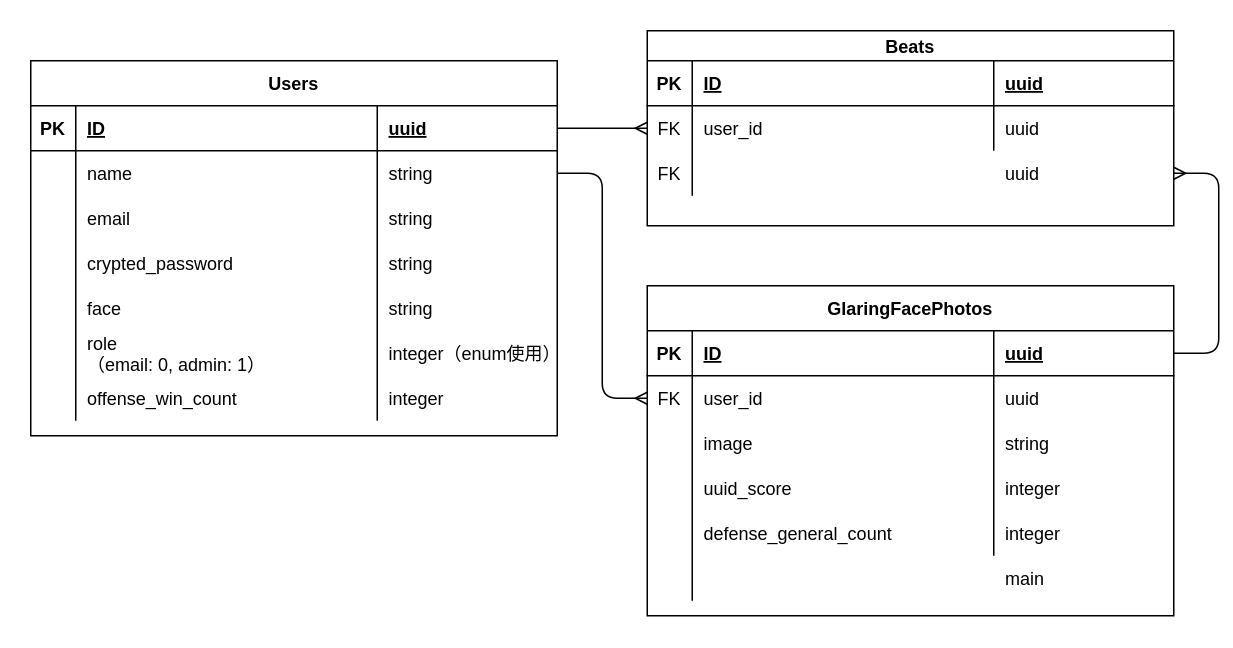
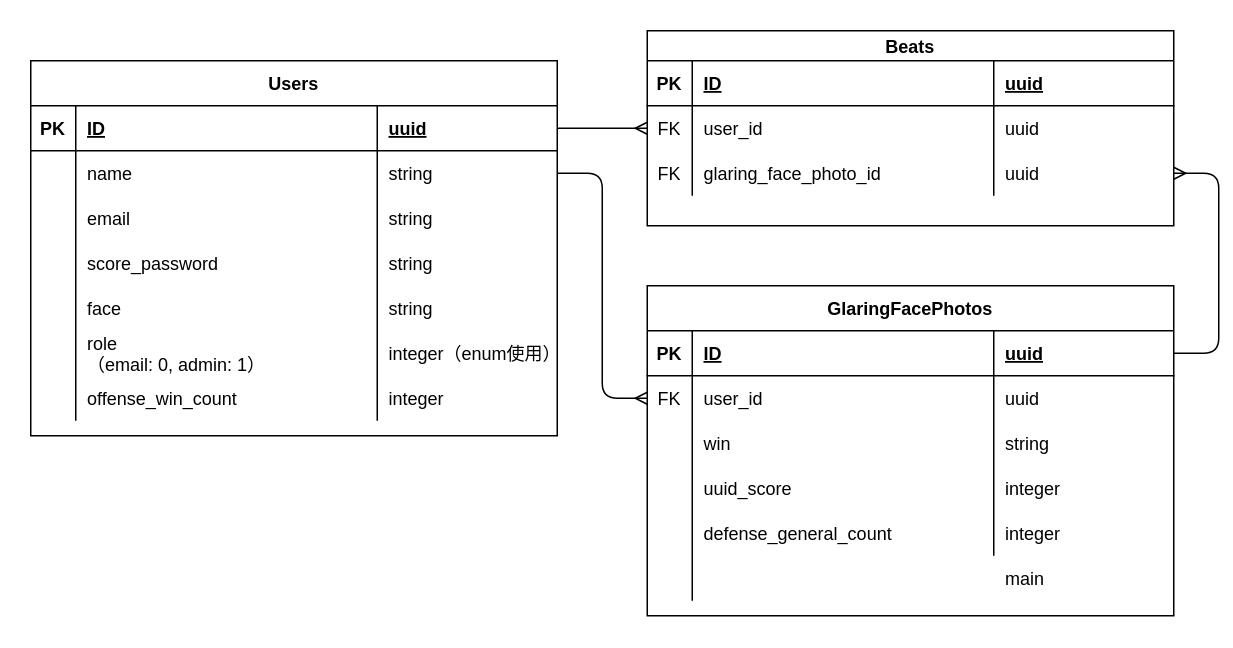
none -> (843, 173)
(168, 264) -> (158, 264)
(726, 444) -> (716, 444)
